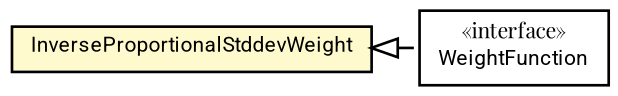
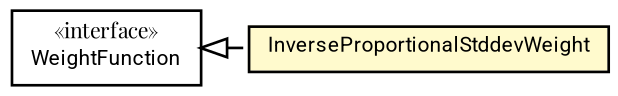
(408, 48) -> (237, 48)
